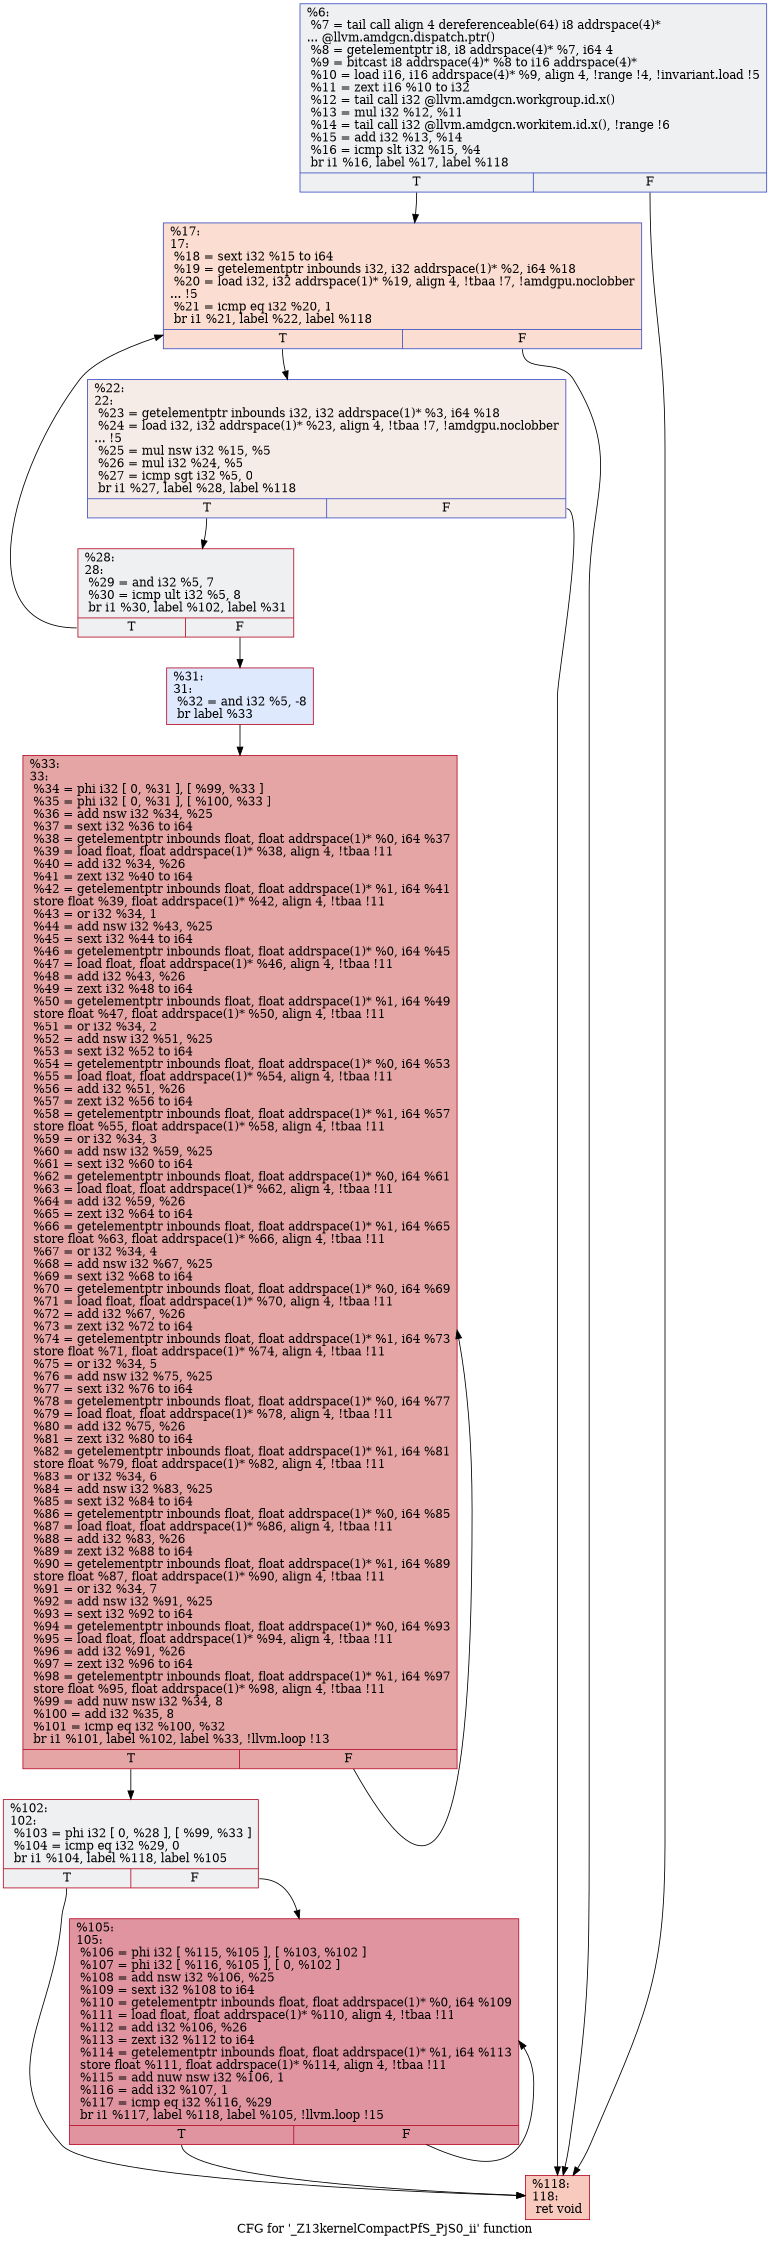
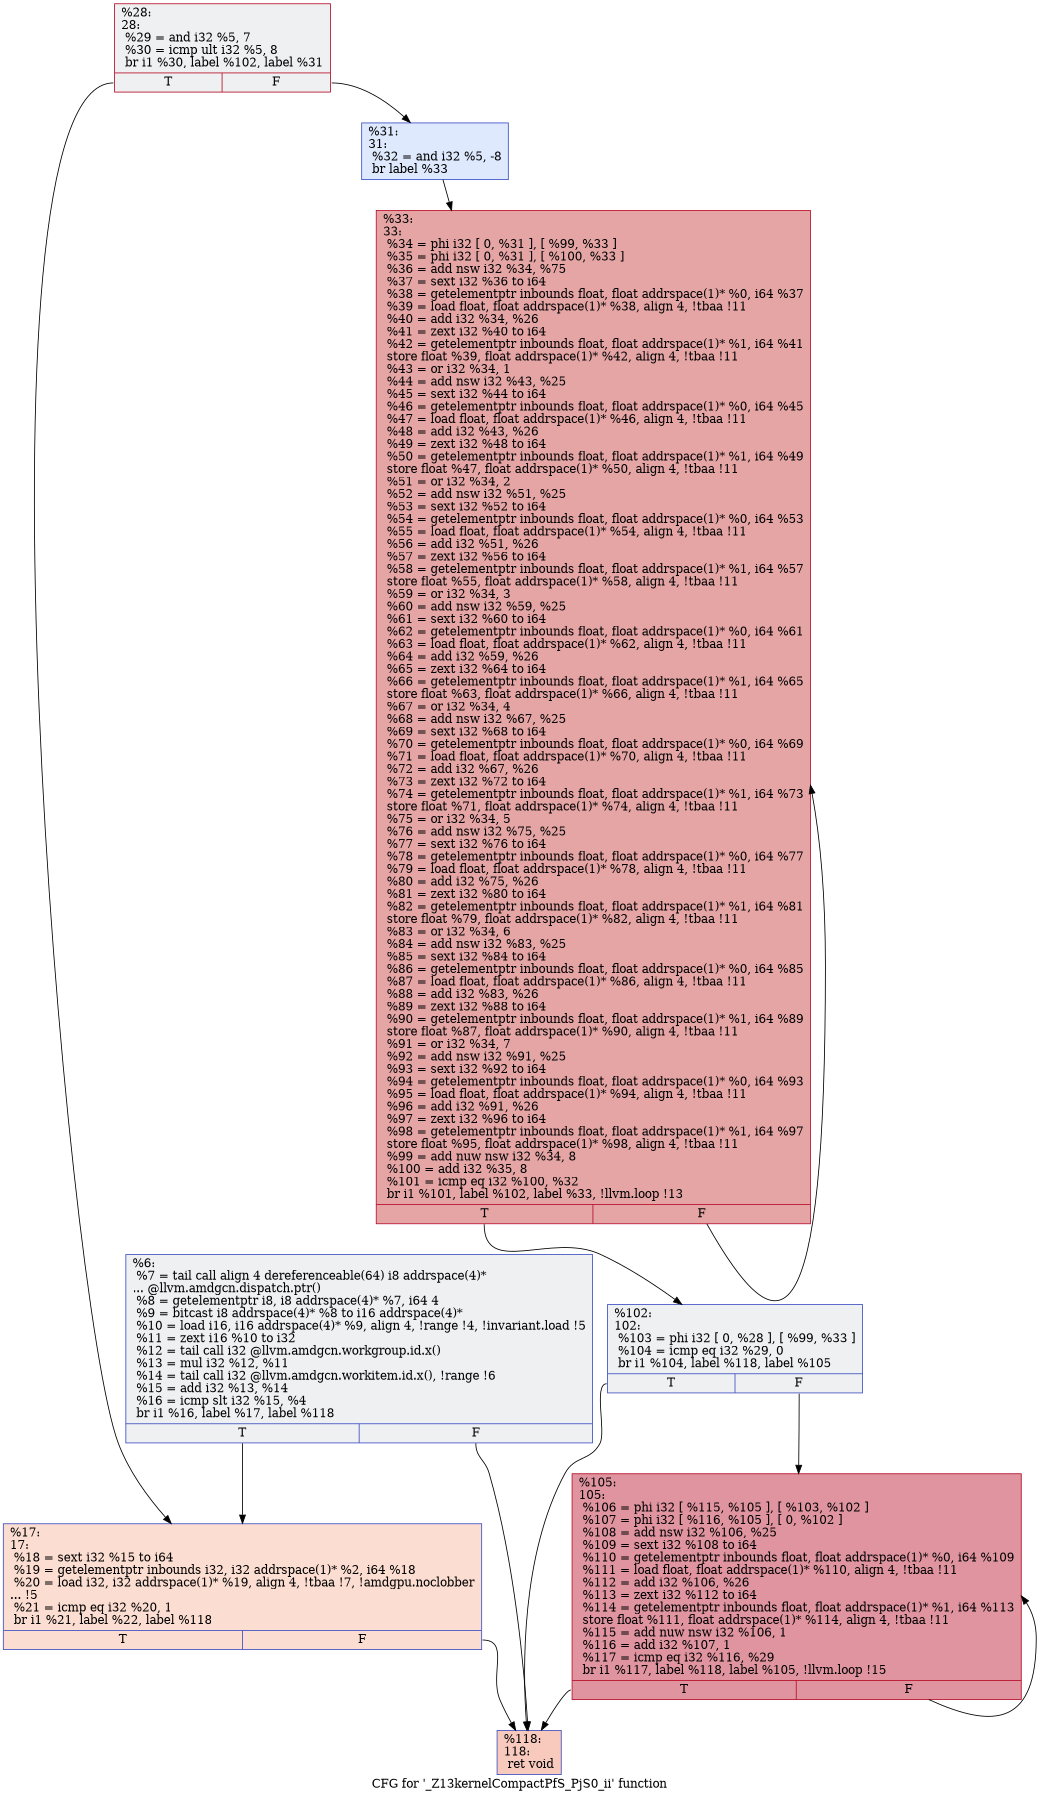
(327, 449) -> none
(240, 696) -> (435, 151)
(121, 815) -> (475, 270)
(131, 1844) -> (735, 1349)
(558, 2198) -> (529, 1752)
